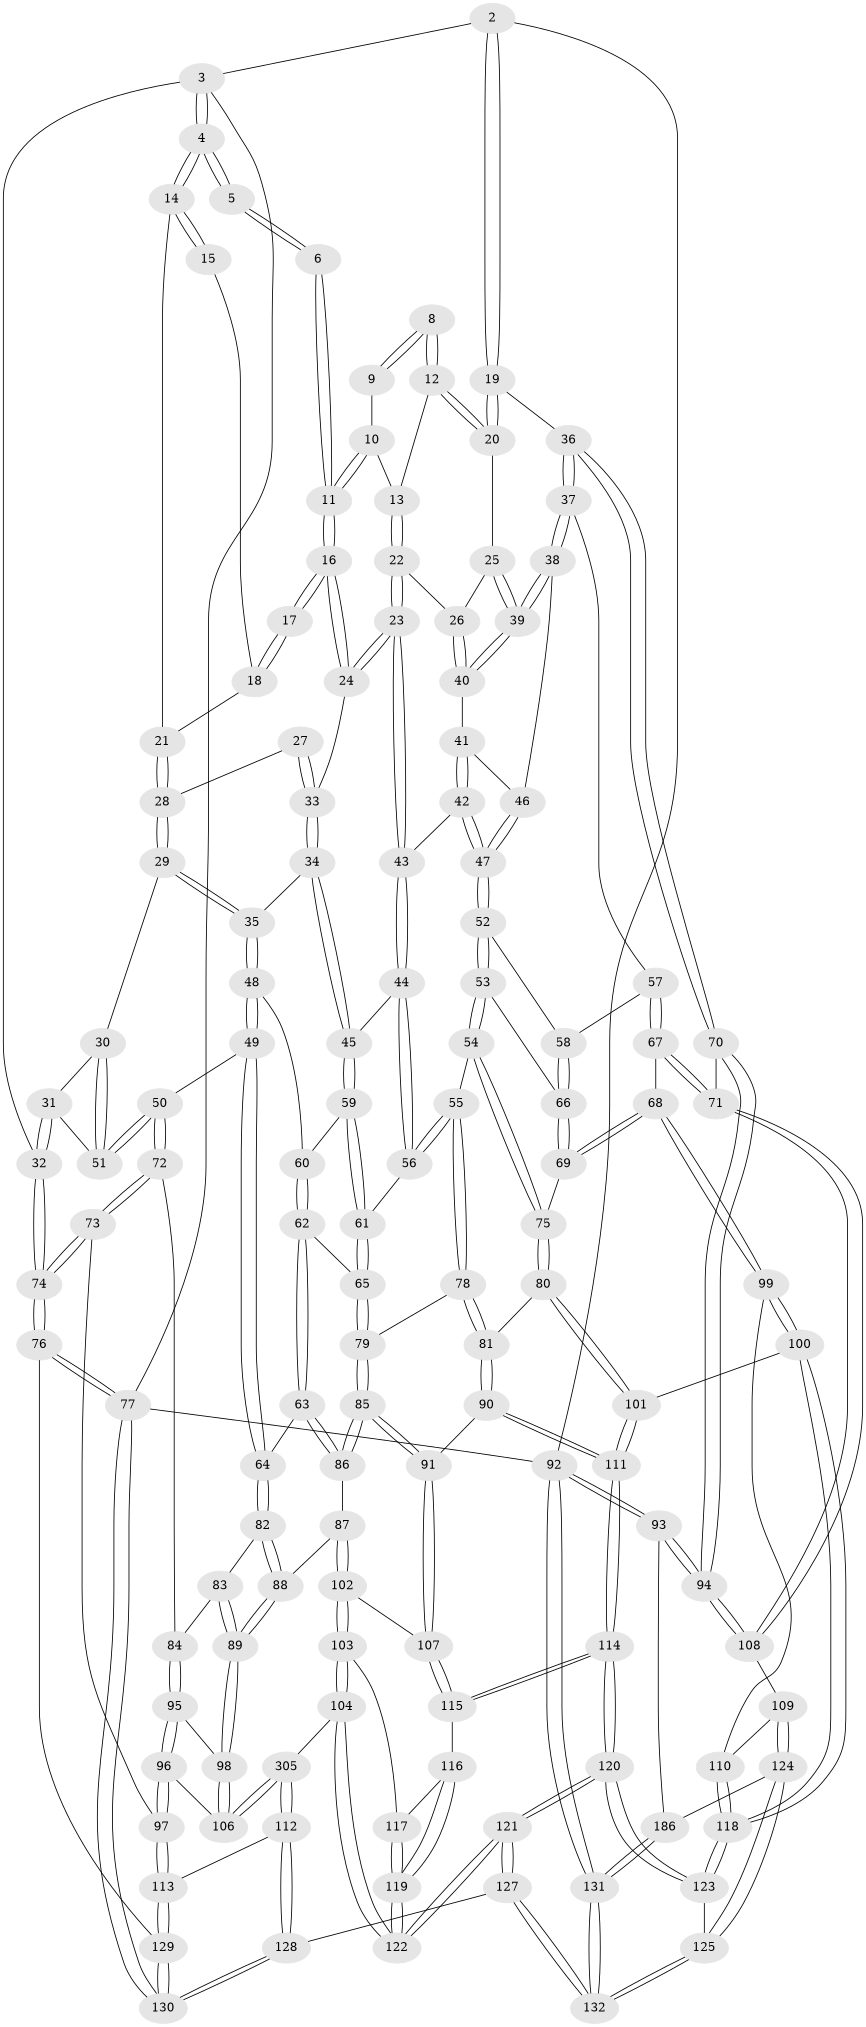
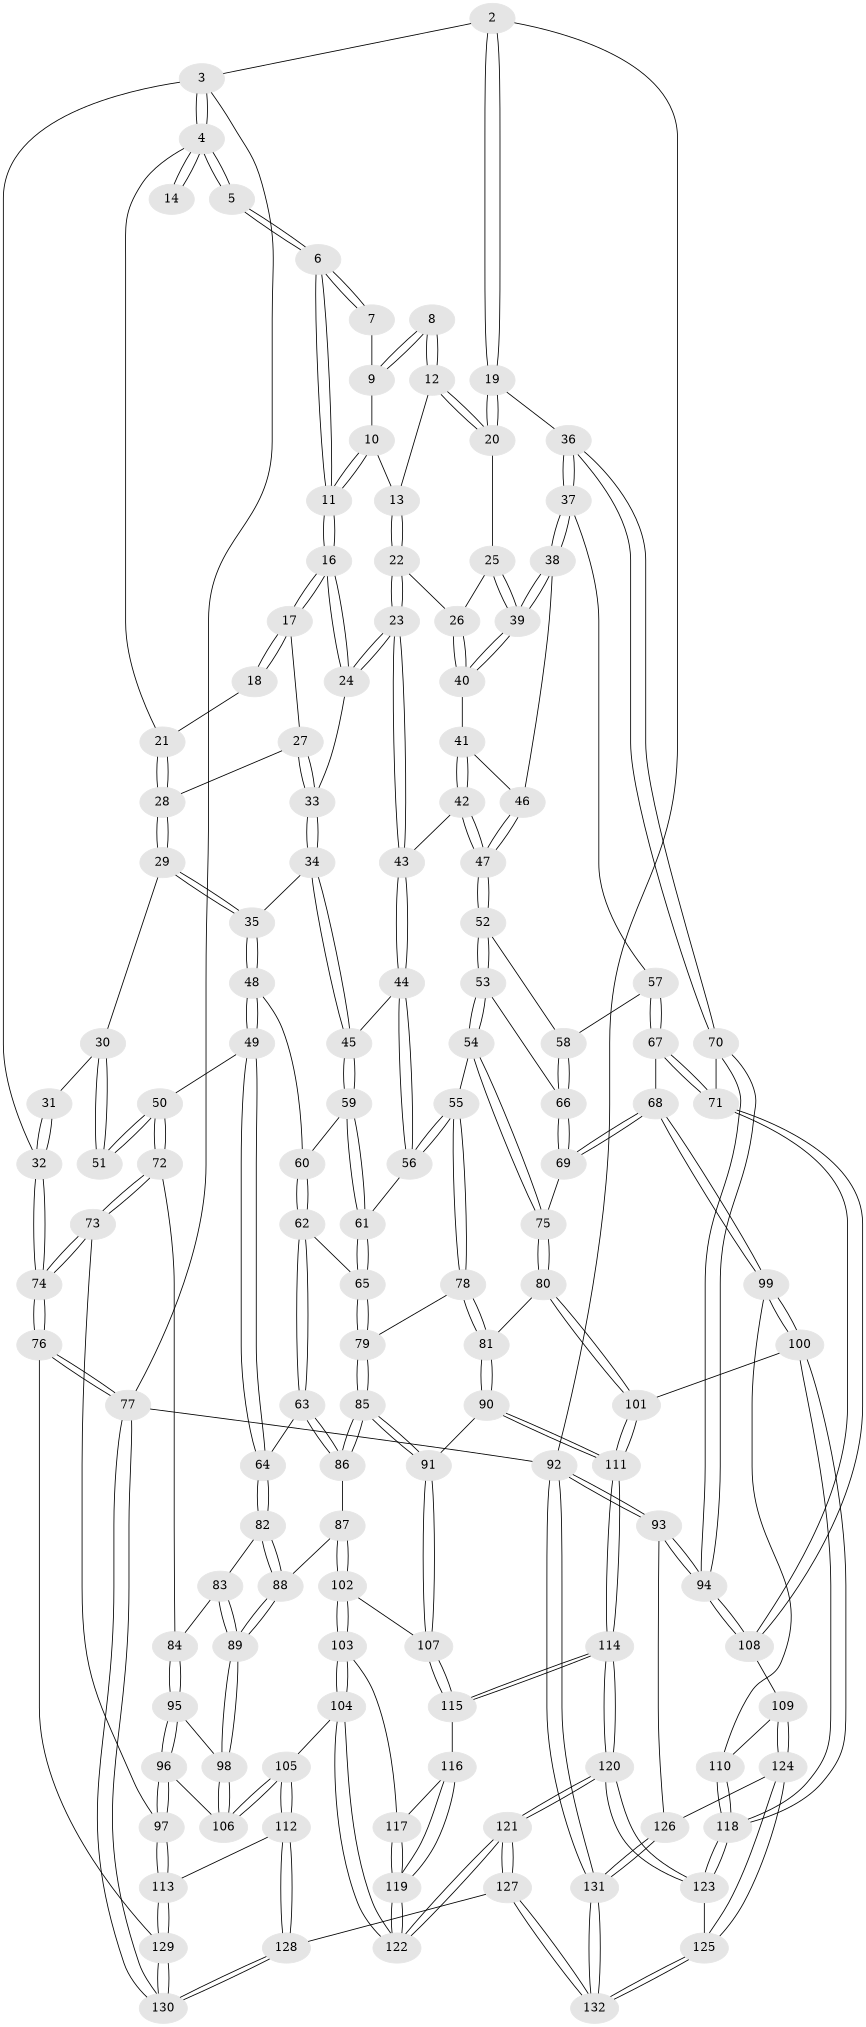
(209, 260) -> none
none -> (372, 320)
(162, 471) -> (126, 429)
none -> (295, 682)
(75, 1134) -> none
(286, 1767) -> (286, 1767)
(665, 1827) -> (665, 1827)
